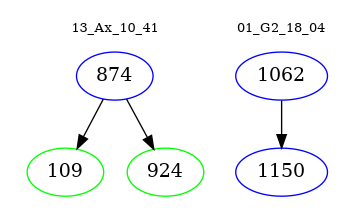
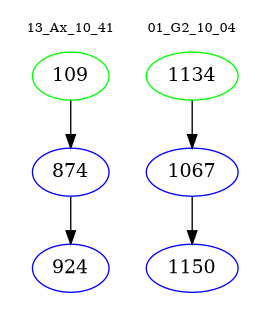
(282, 29) -> (192, 29)
none -> (192, 76)
(282, 76) -> (192, 172)
(93, 118) -> (71, 118)
(166, 172) -> (71, 268)
